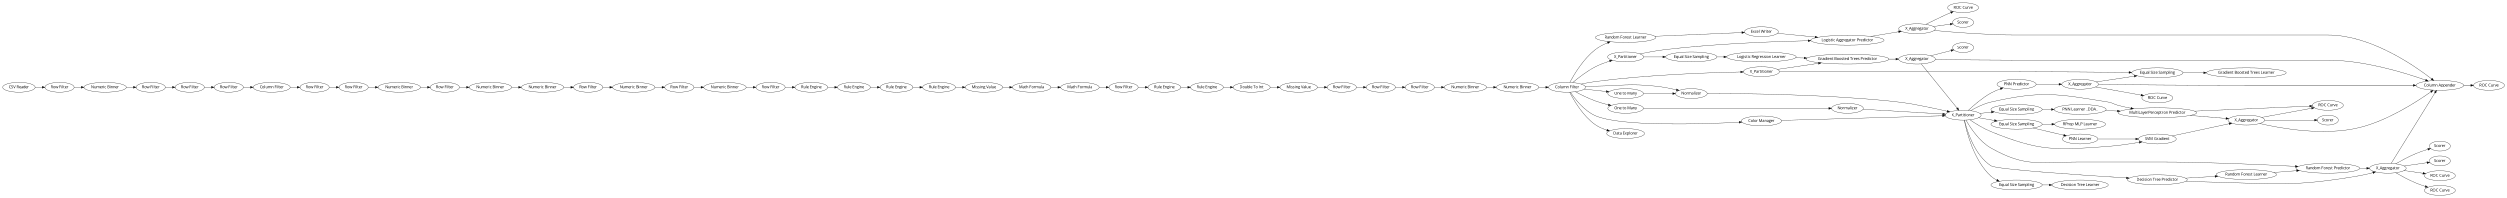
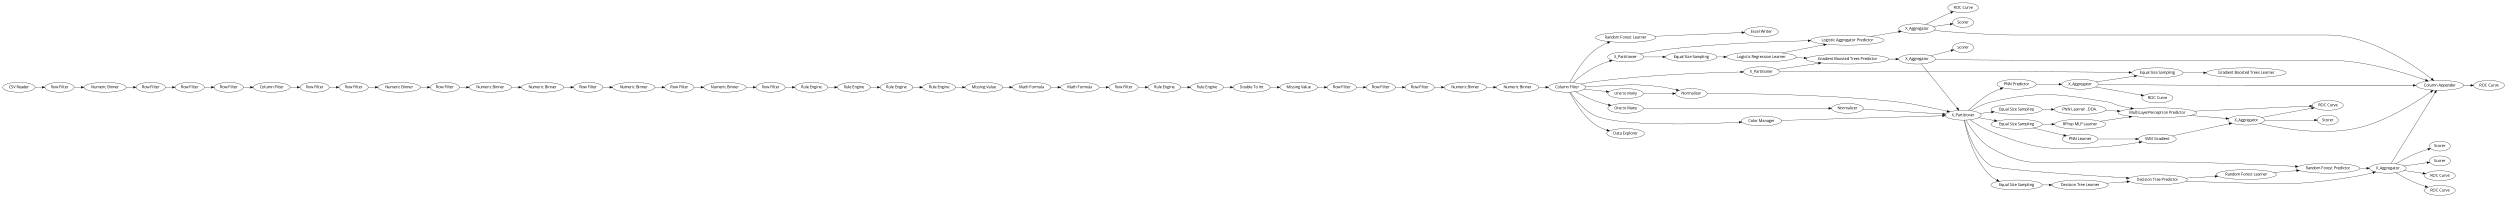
(1796, 35) -> (1803, 49)
none -> (2115, 119)
none -> (2117, 183)
